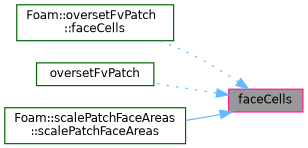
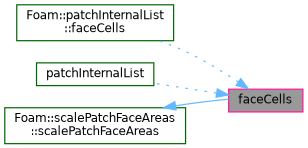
(95, 23) -> (95, 23)
(95, 74) -> (95, 74)
(203, 118) -> (202, 102)
